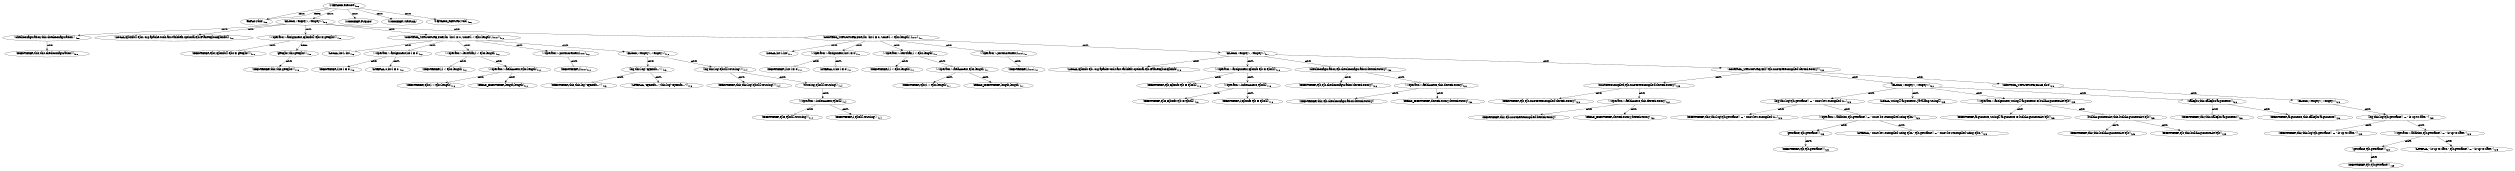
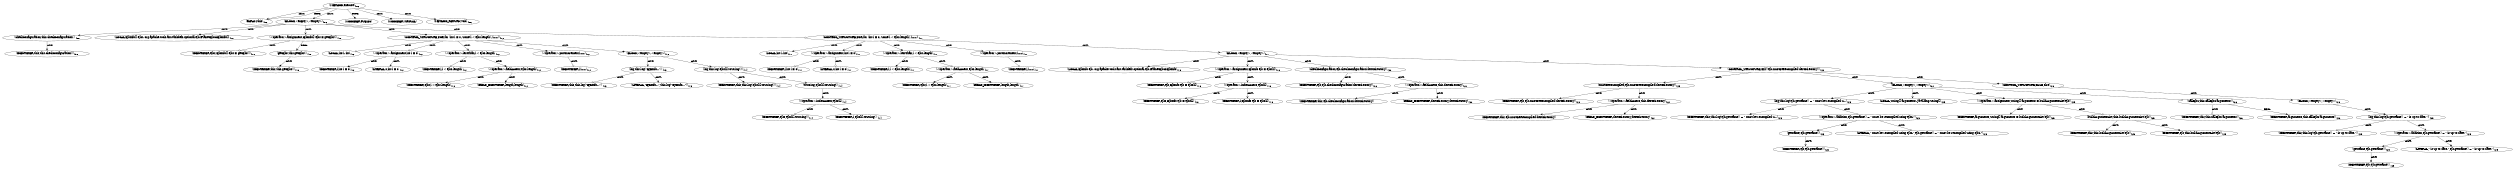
(356, 14) -> (356, 14)
(2267, 110) -> (2267, 110)
